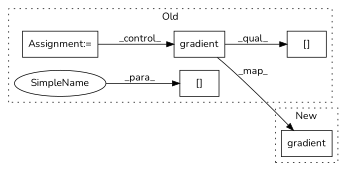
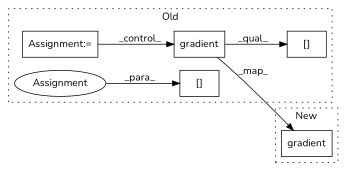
(60, 83) -> (60, 83)
